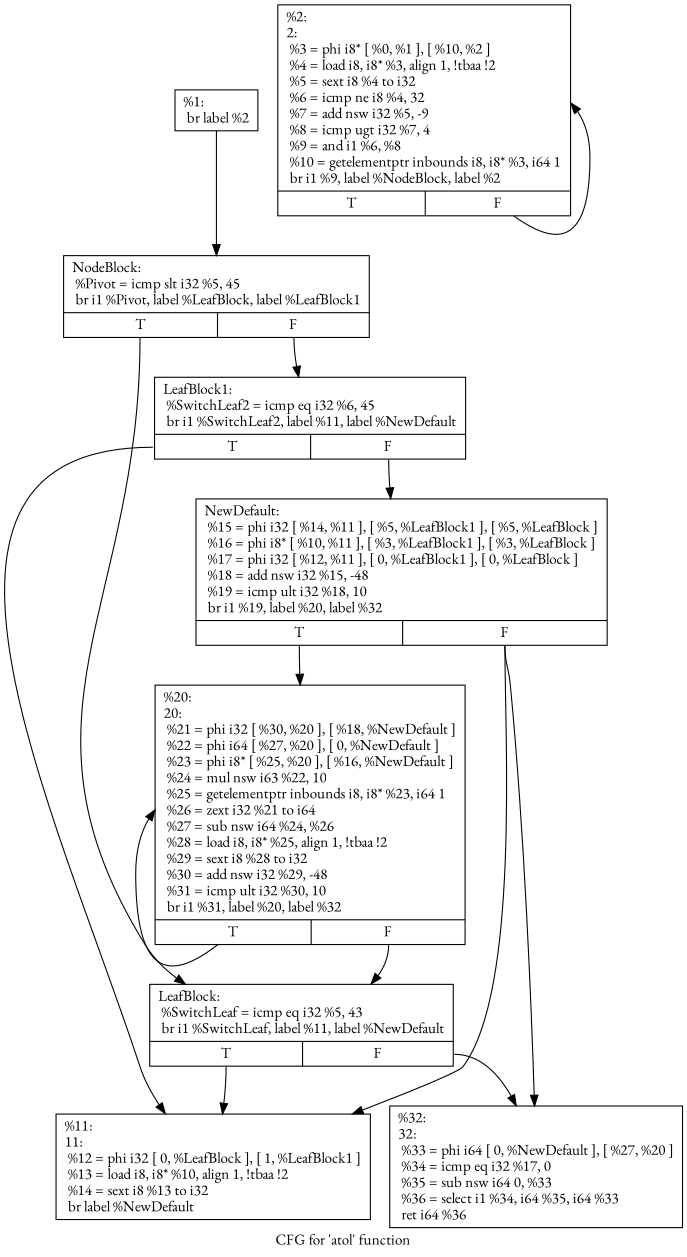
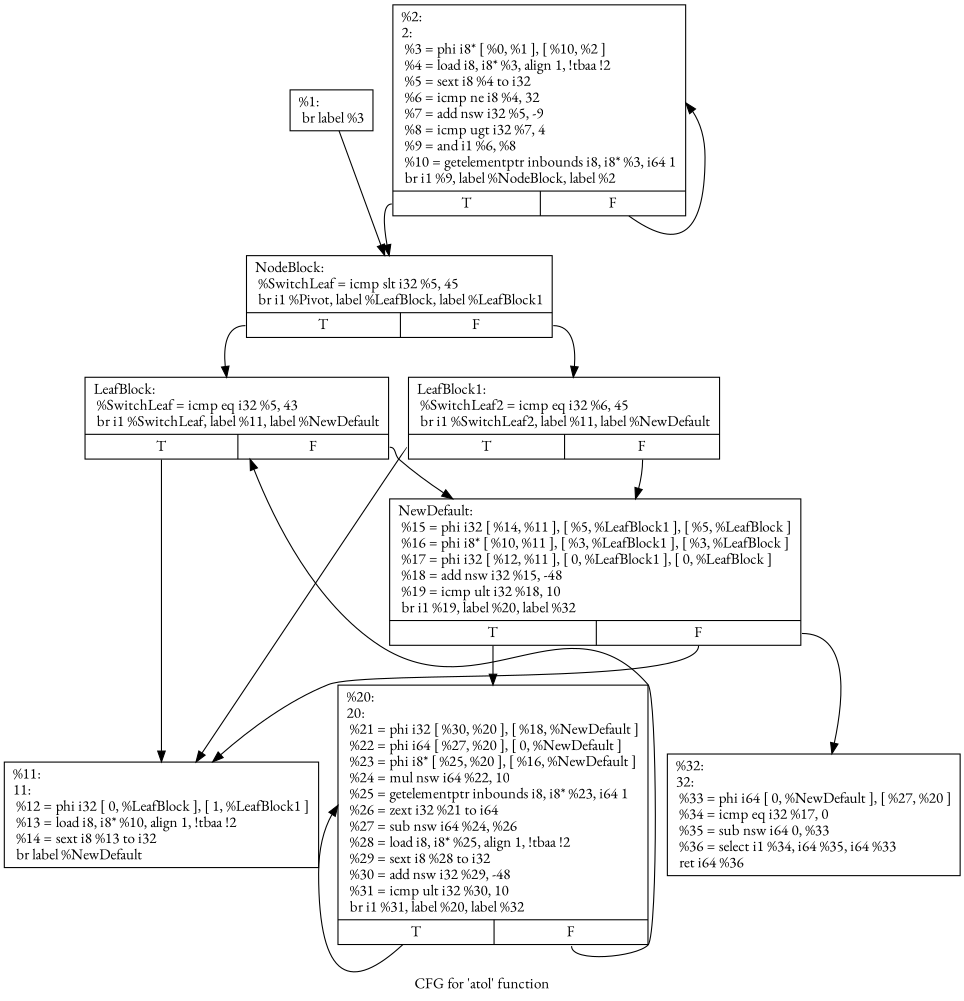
(216, 118) -> (332, 118)
none -> (384, 223)
(157, 284) -> (357, 284)
(246, 778) -> (428, 778)
(488, 1067) -> (414, 472)
